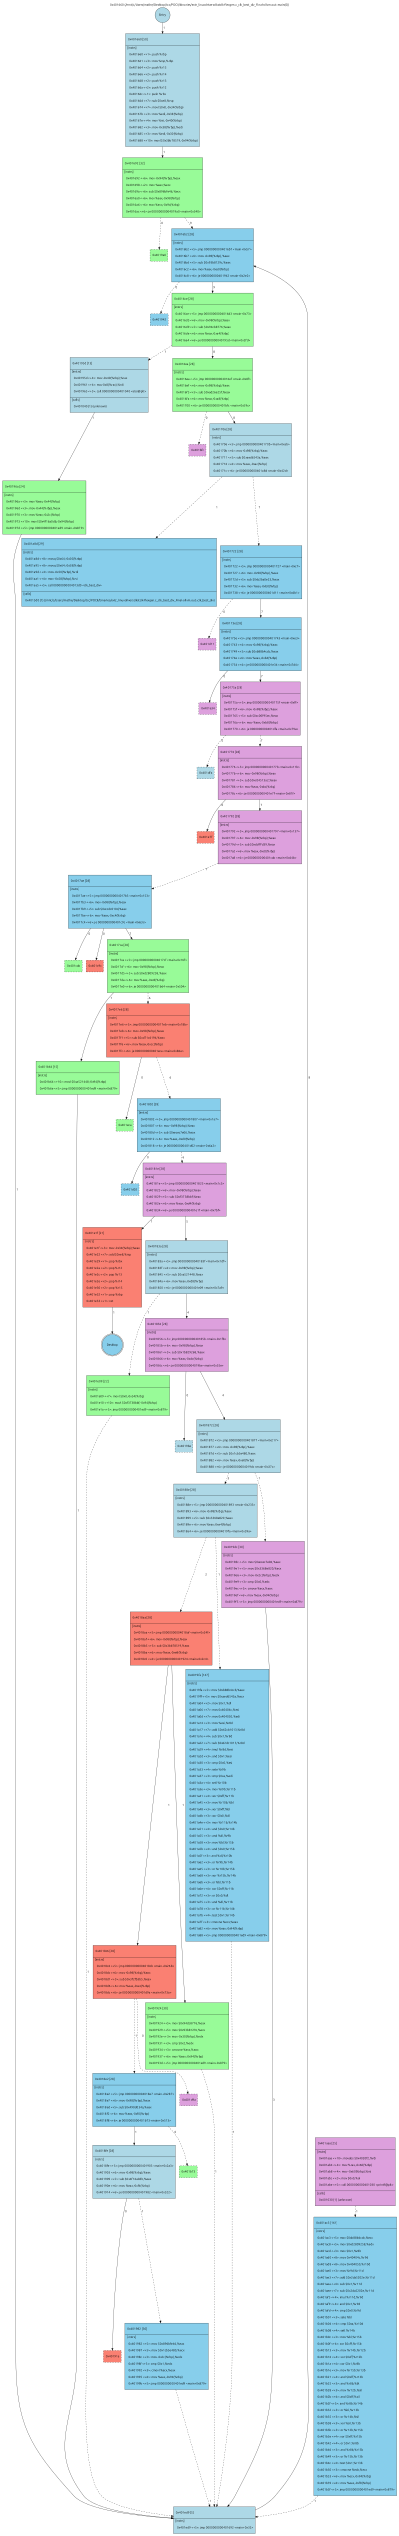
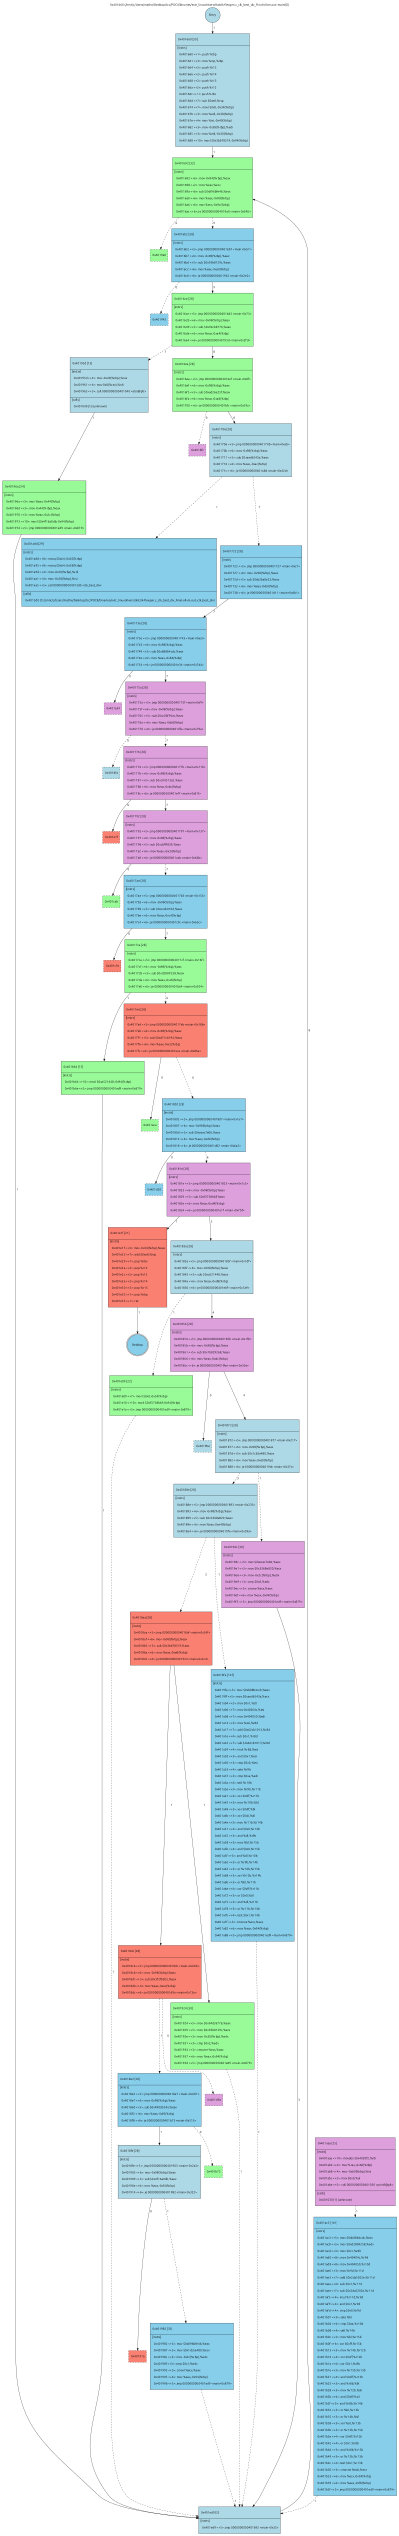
(207, 644) -> none
(82, 943) -> (120, 878)
(308, 1385) -> (308, 1349)
